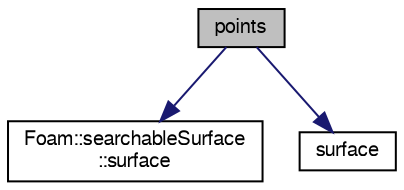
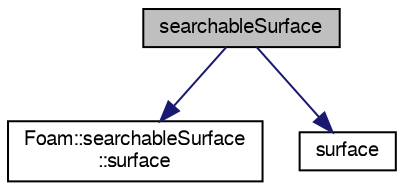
(242, 28) -> (242, 28)
